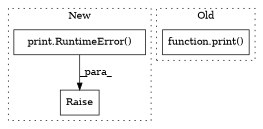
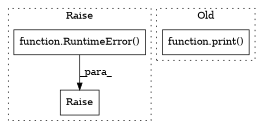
(80, 16) -> (80, 16)
(80, 42) -> (80, 42)
